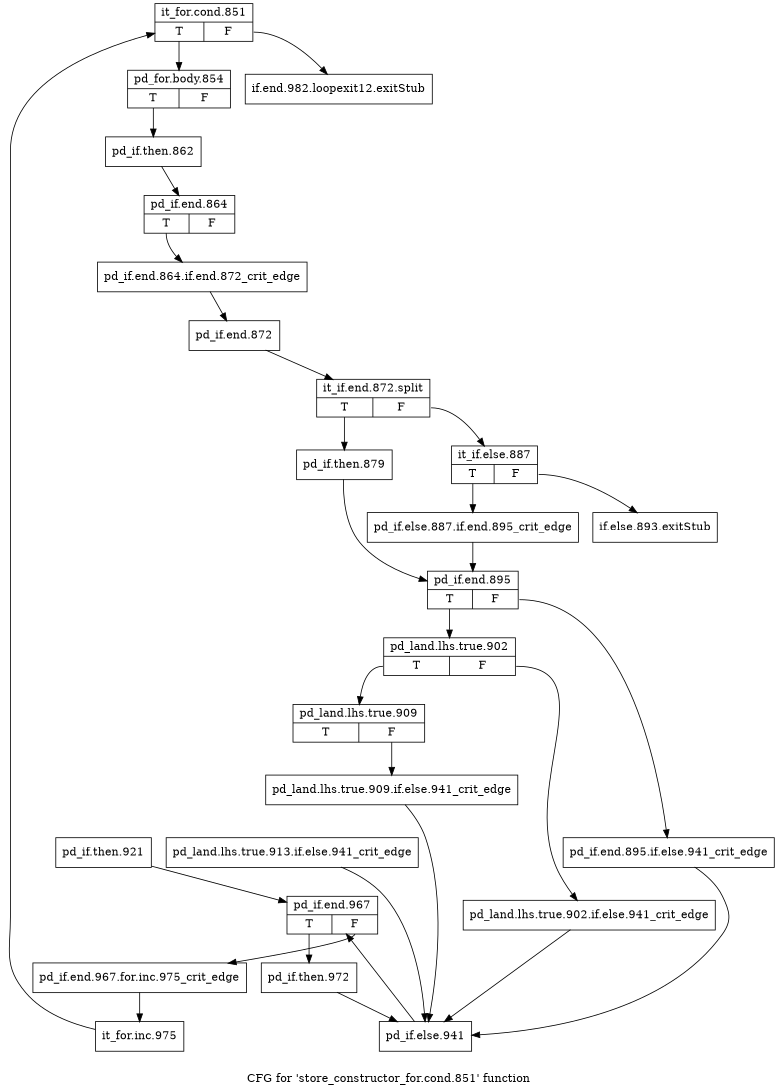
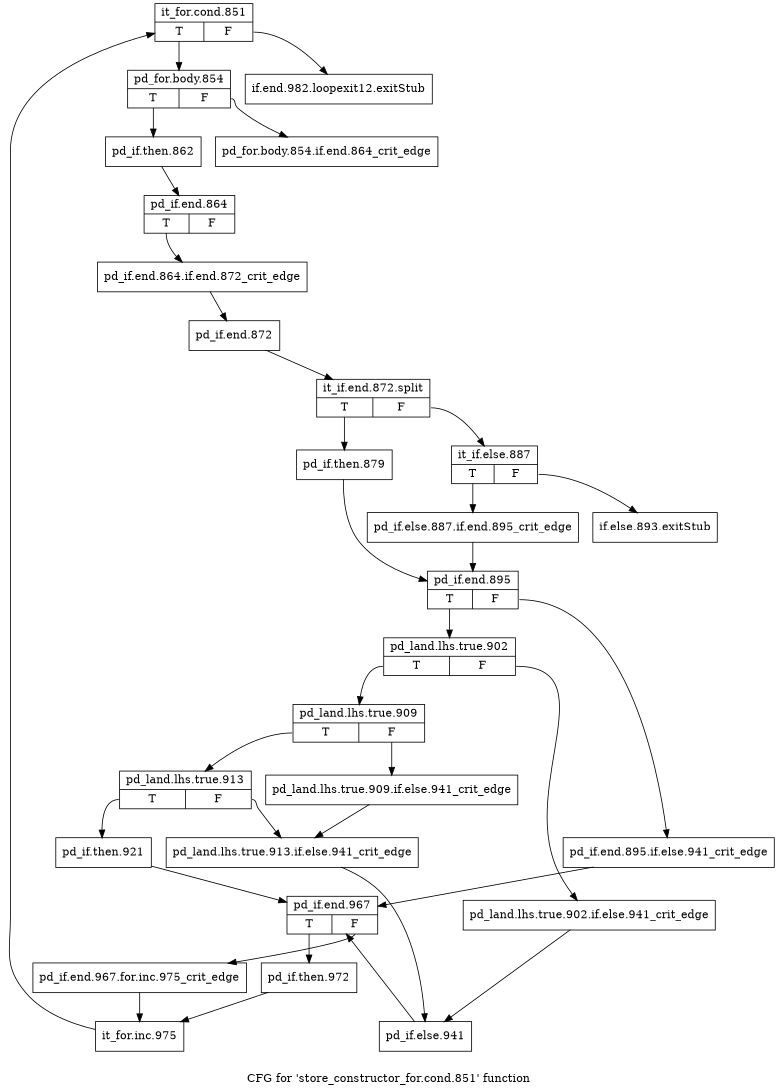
none -> (327, 152)
none -> (185, 790)
(437, 906) -> (346, 819)
(650, 993) -> (490, 886)
(364, 1005) -> (228, 1006)
